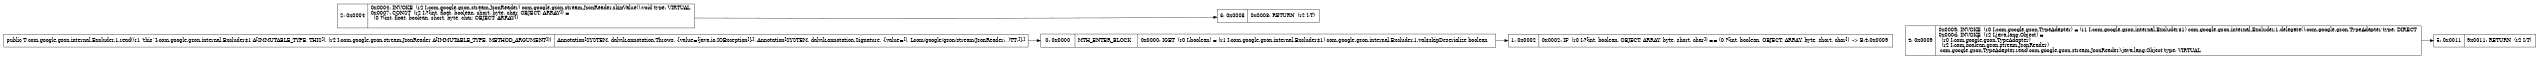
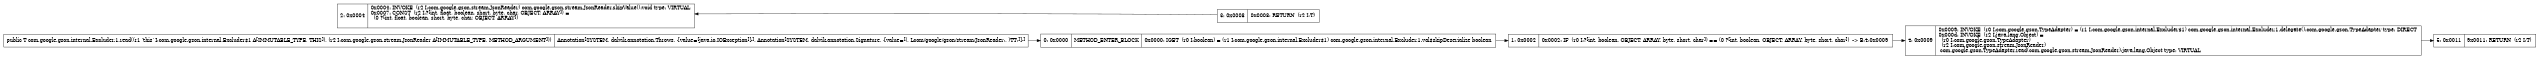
(954, 18) -> (958, 14)
(1105, 40) -> (1106, 40)
none -> (1897, 41)
(1994, 46) -> (1992, 46)
